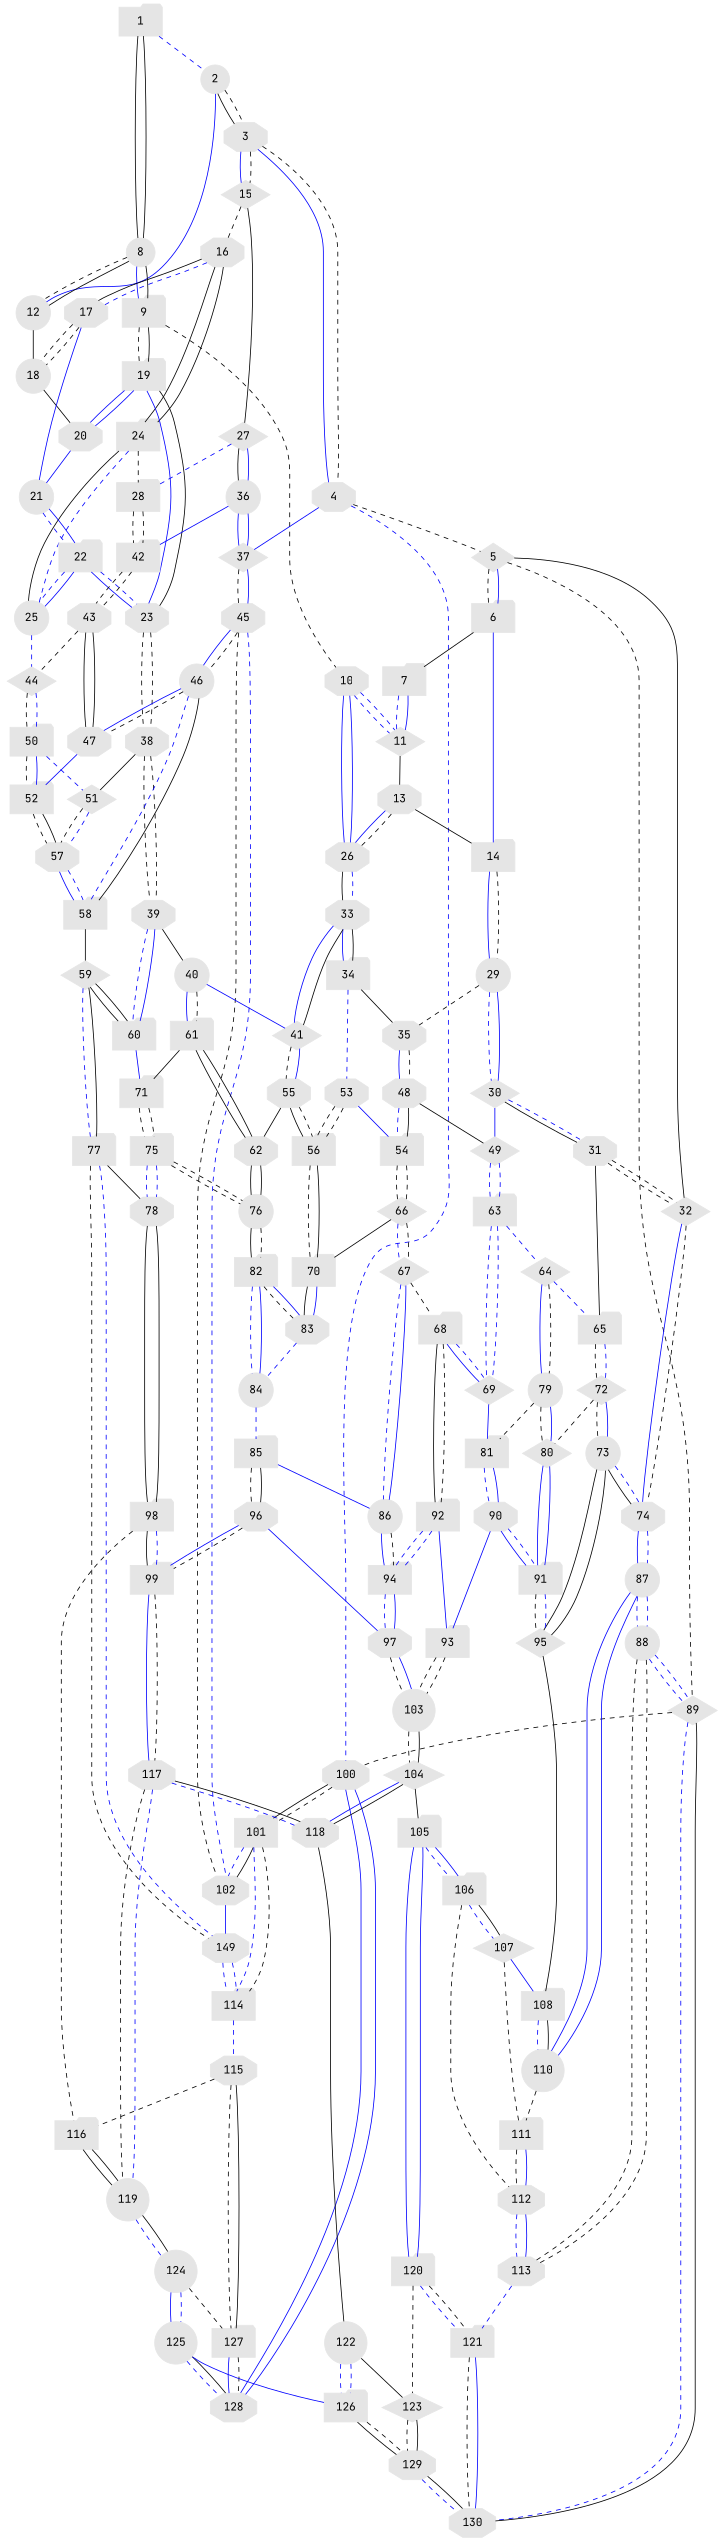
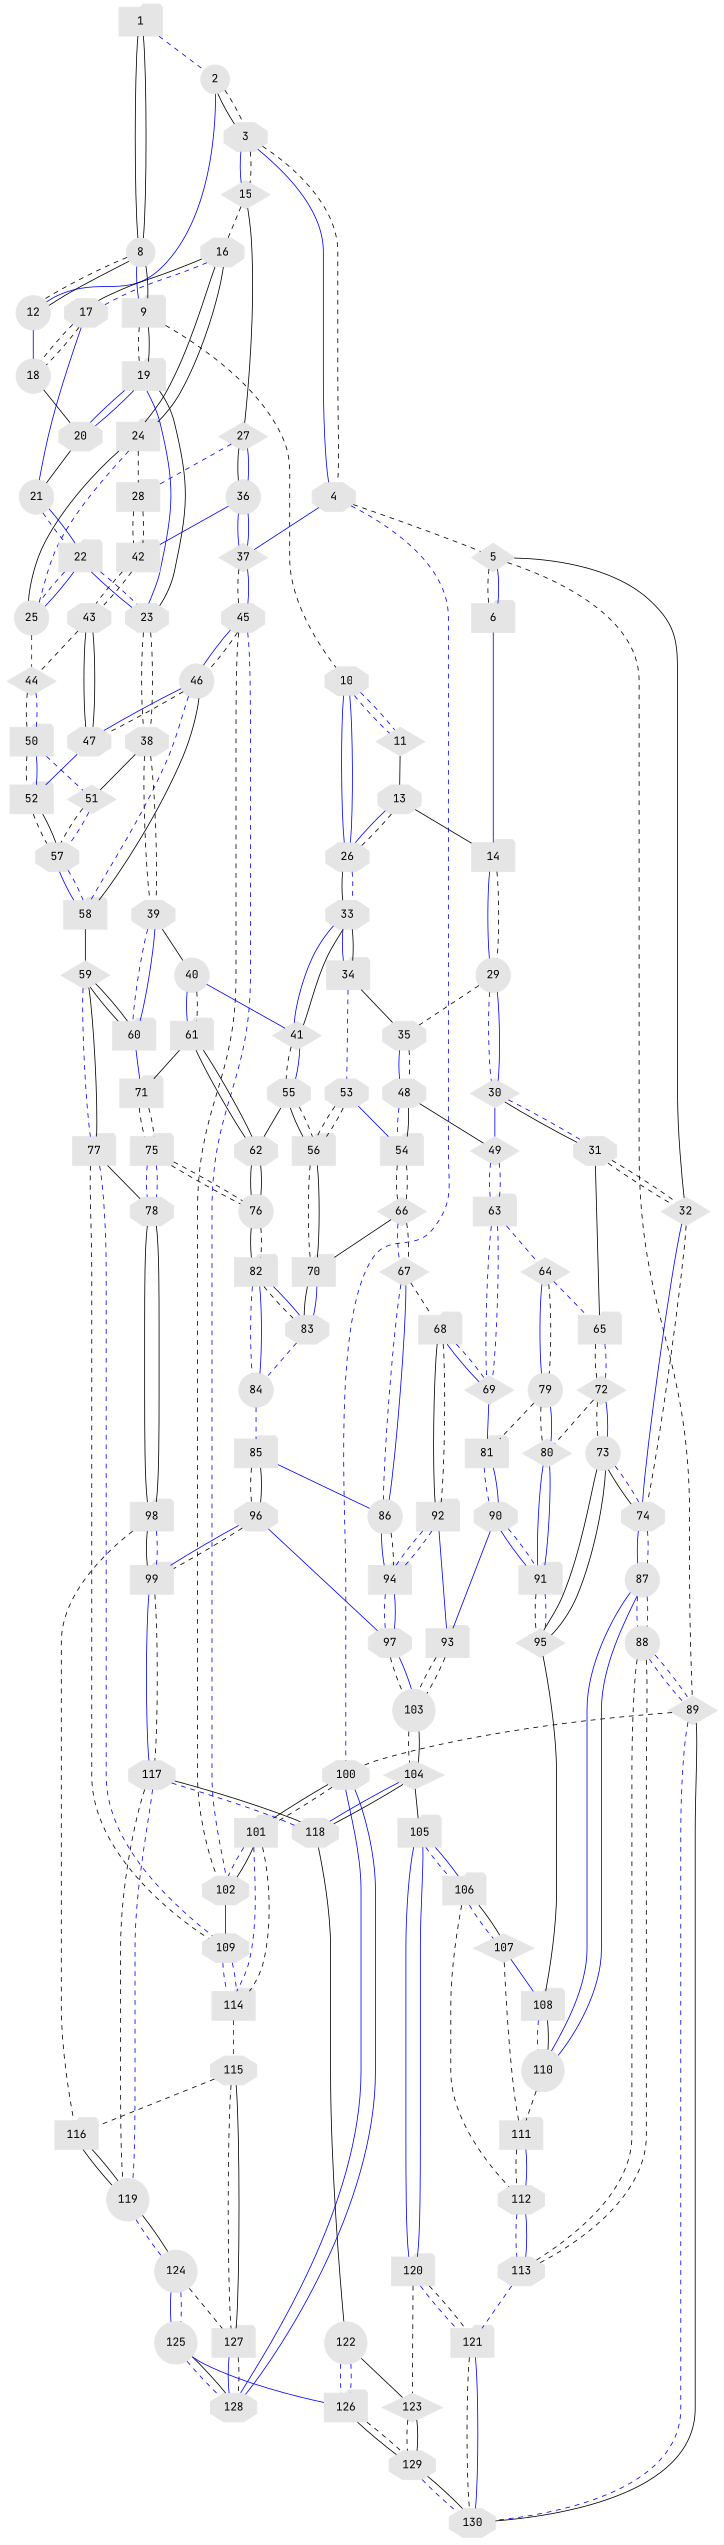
(33, 344) -> (33, 344)
(58, 467) -> (58, 467)
(404, 681) -> none
(226, 1948) -> (226, 1948)
